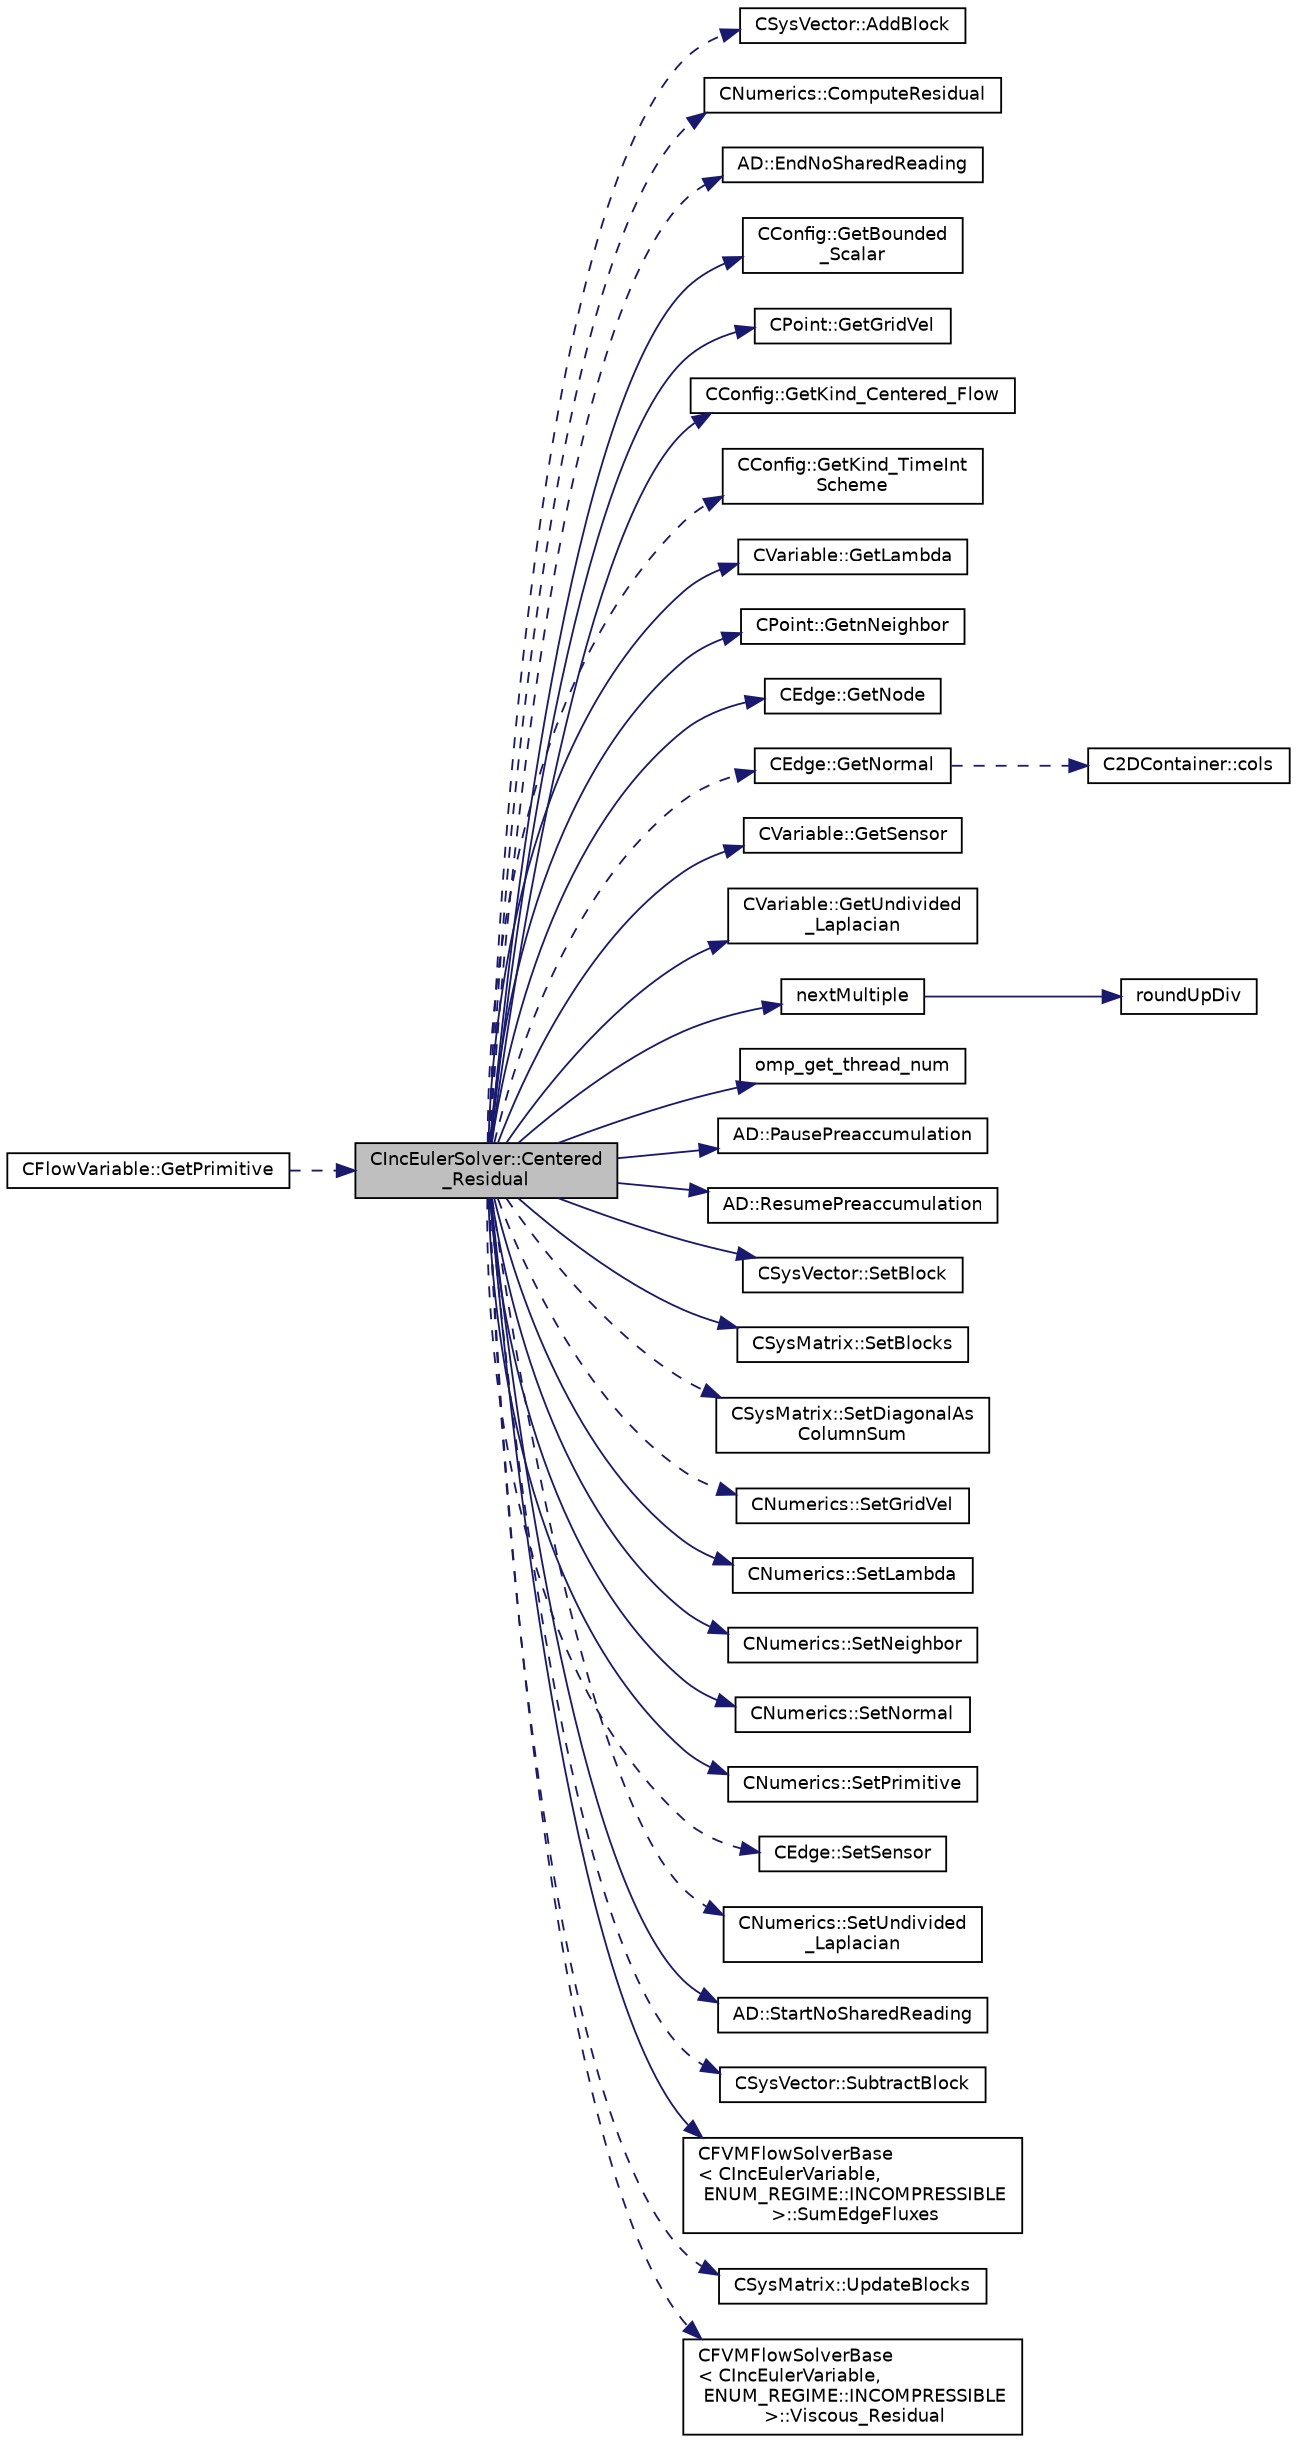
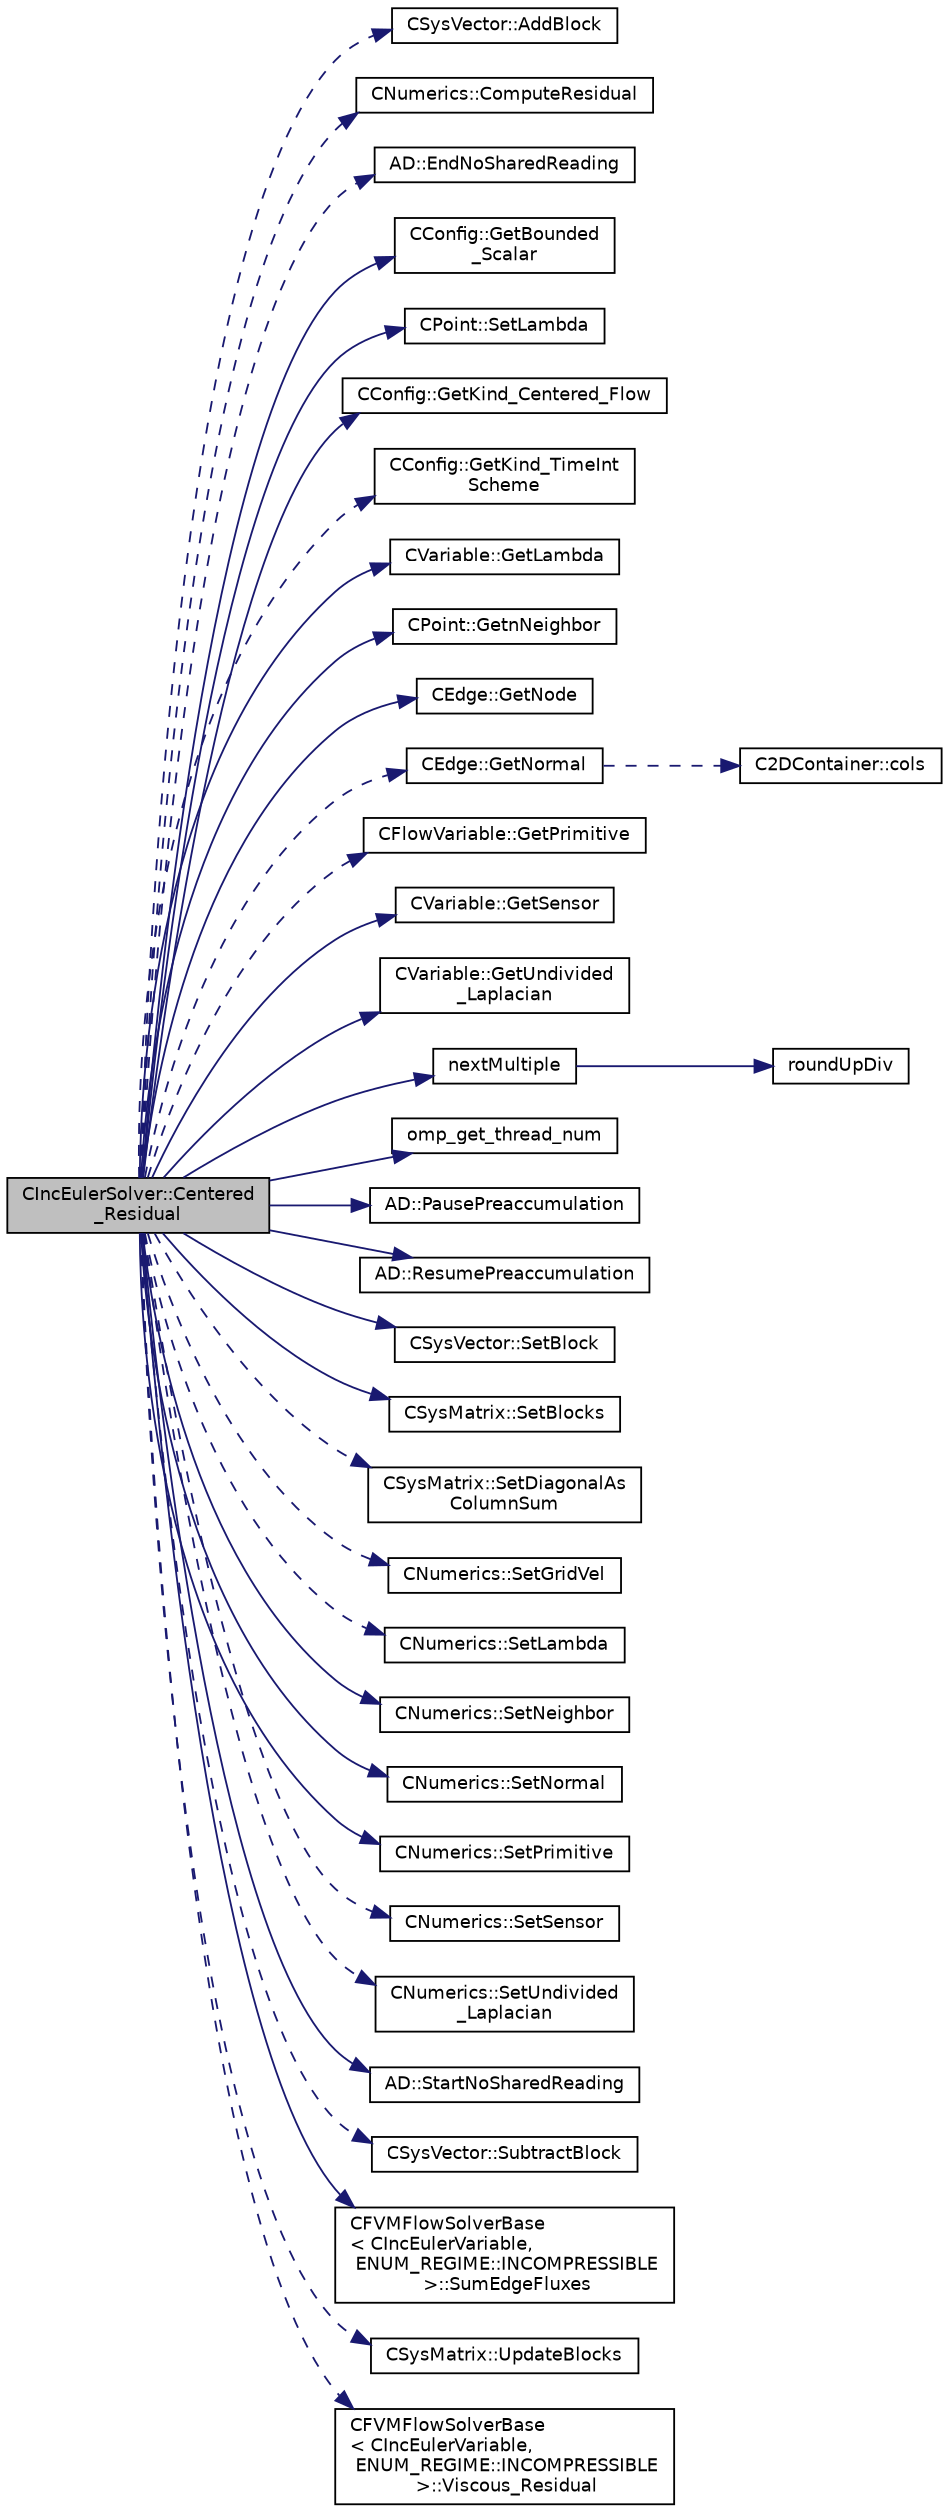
(853, 326) -> (505, 326)
(313, 1171) -> (223, 1002)
(570, 1401) -> (217, 1454)
(853, 1854) -> (505, 1924)
